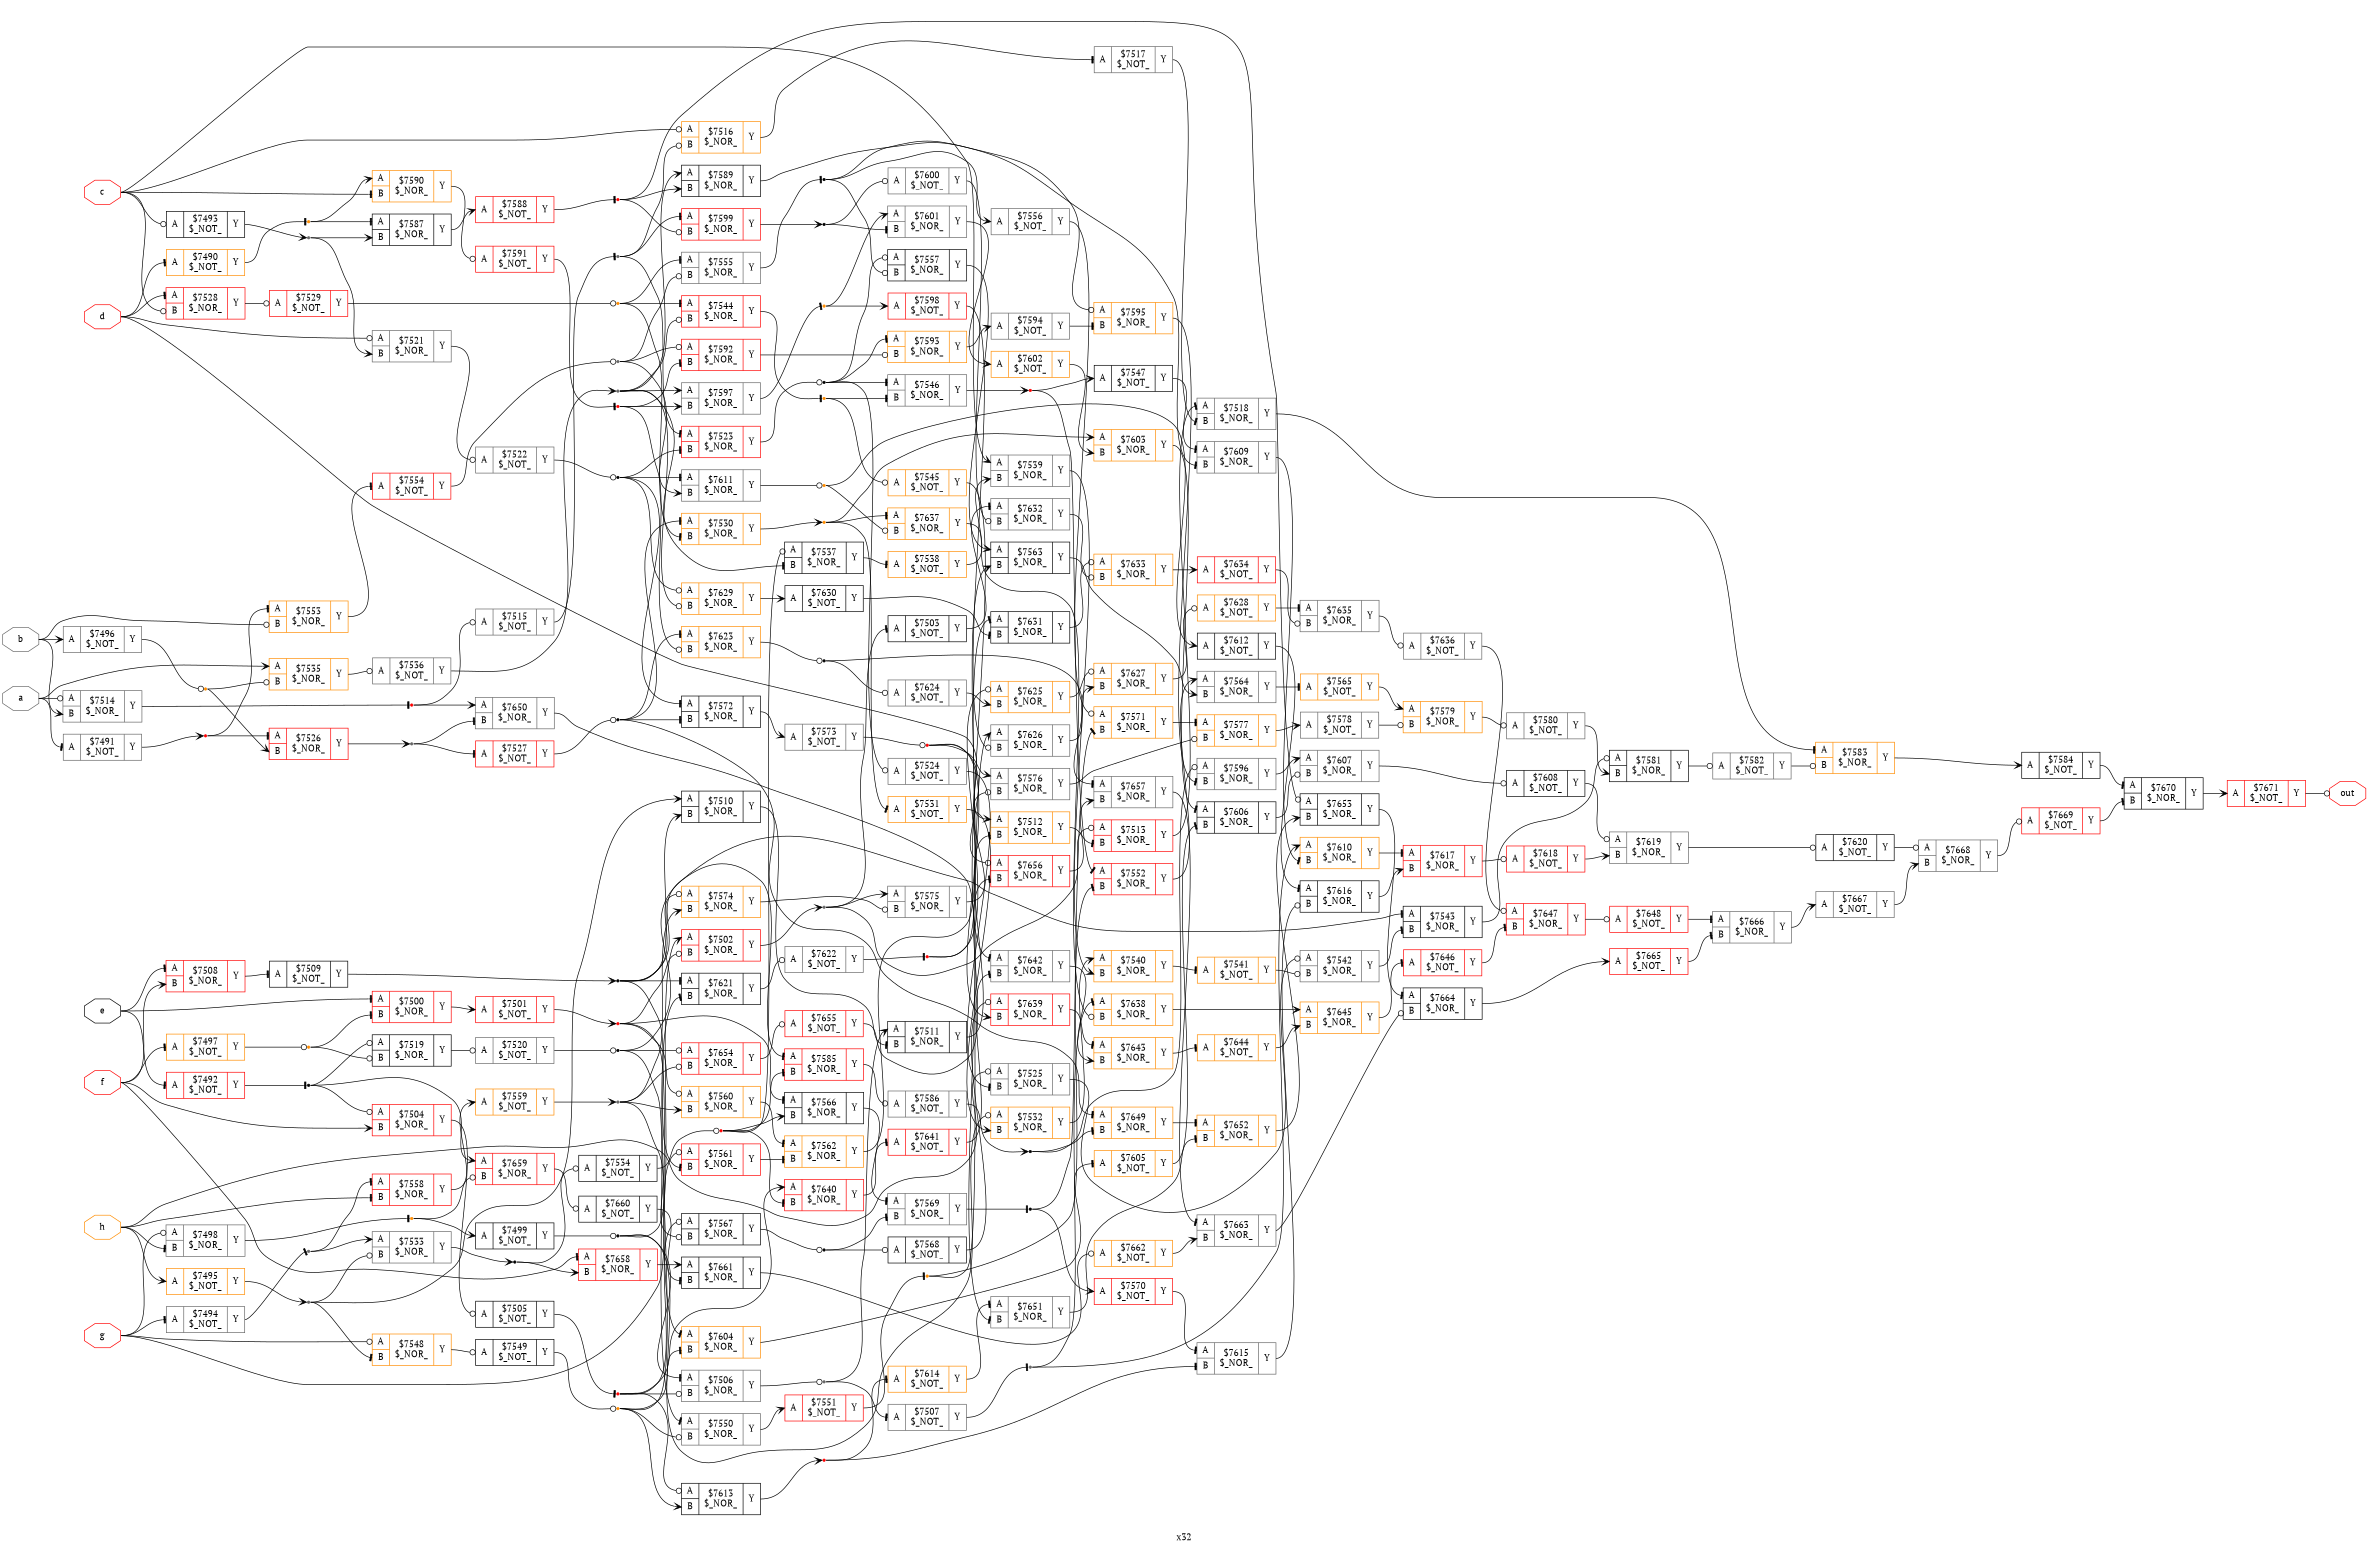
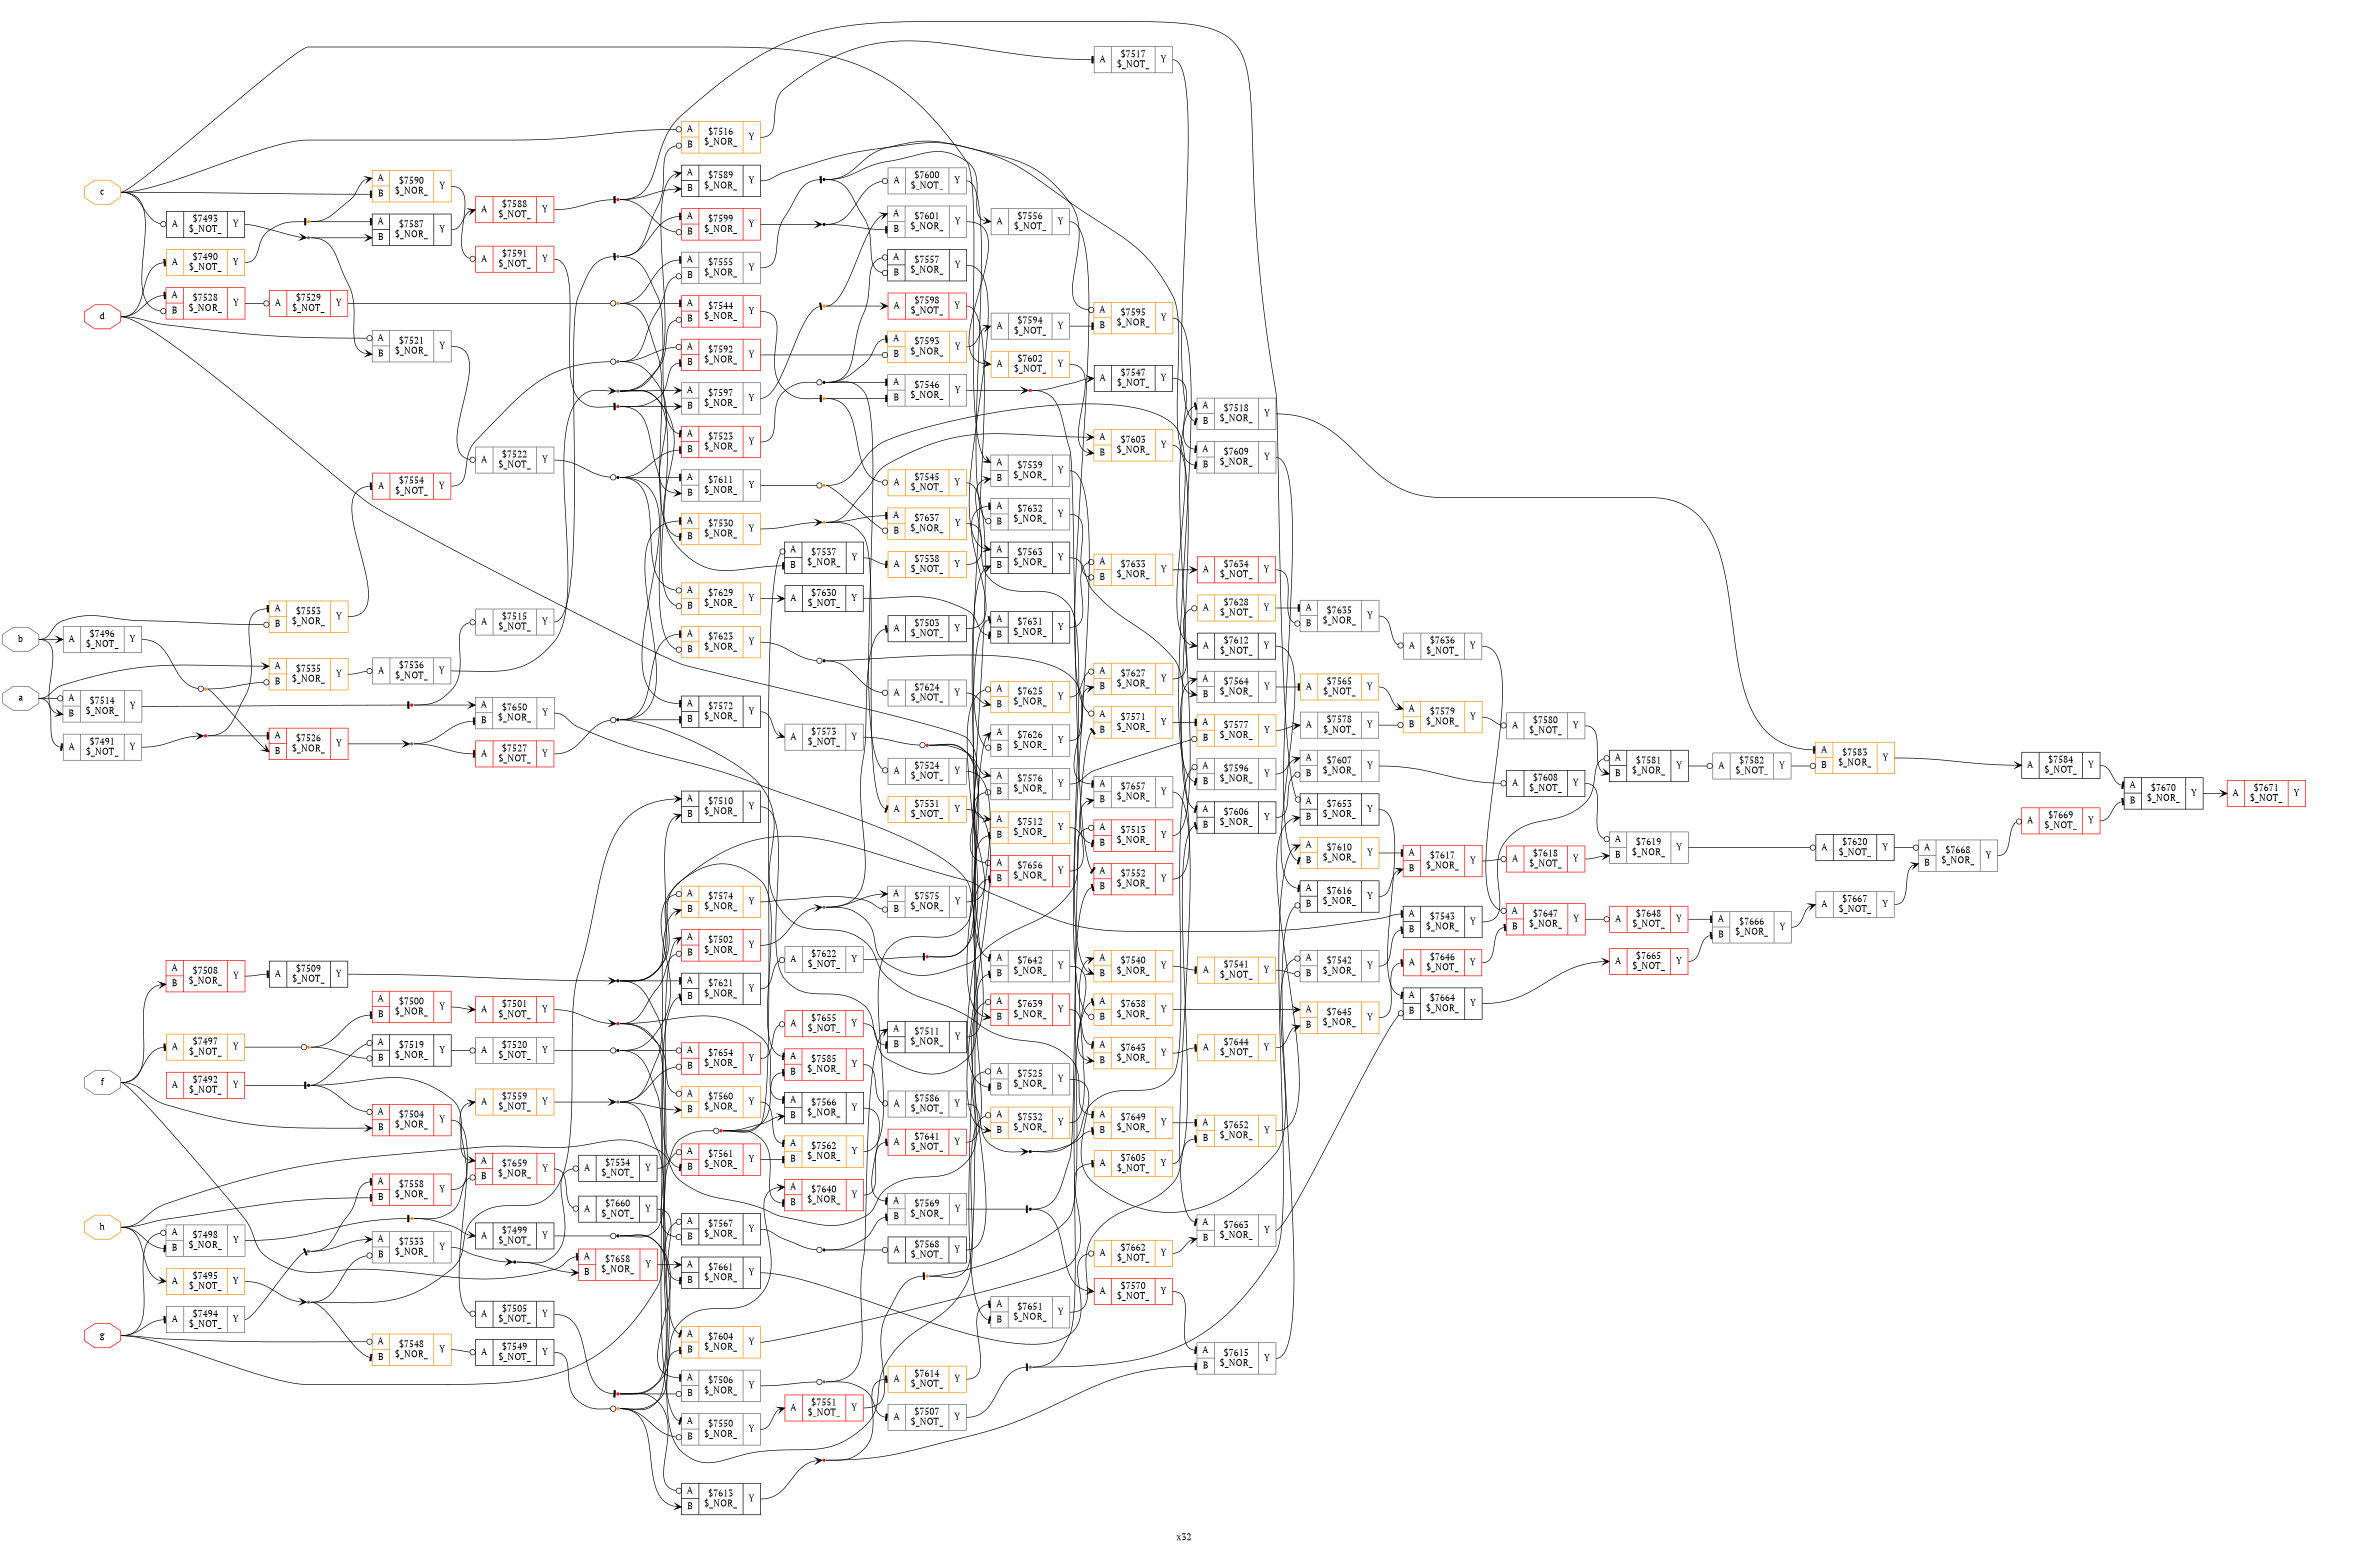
(102, 192) -> (102, 192)
(2348, 793) -> none
(102, 1011) -> none
(102, 1083) -> (102, 1083)
